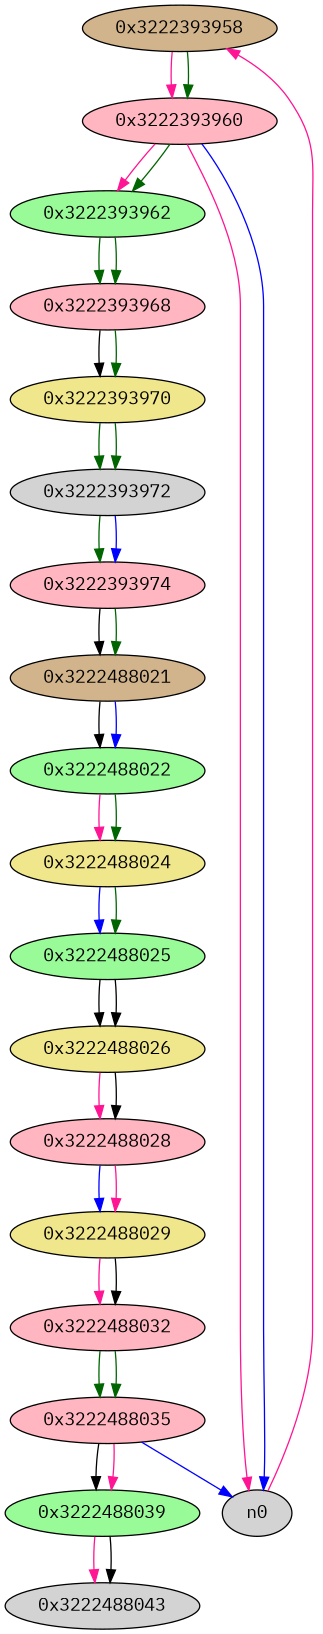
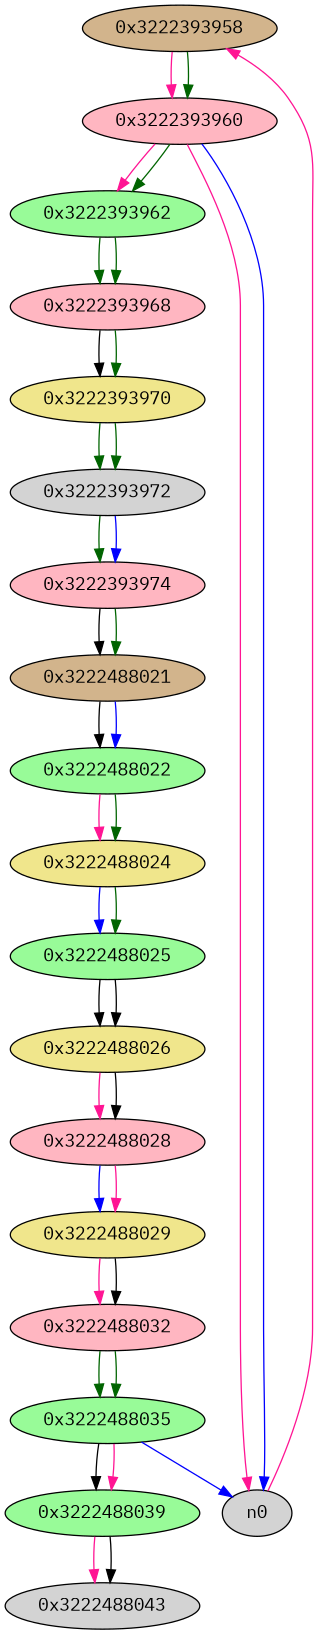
(108, 1420) -> (108, 1420)
